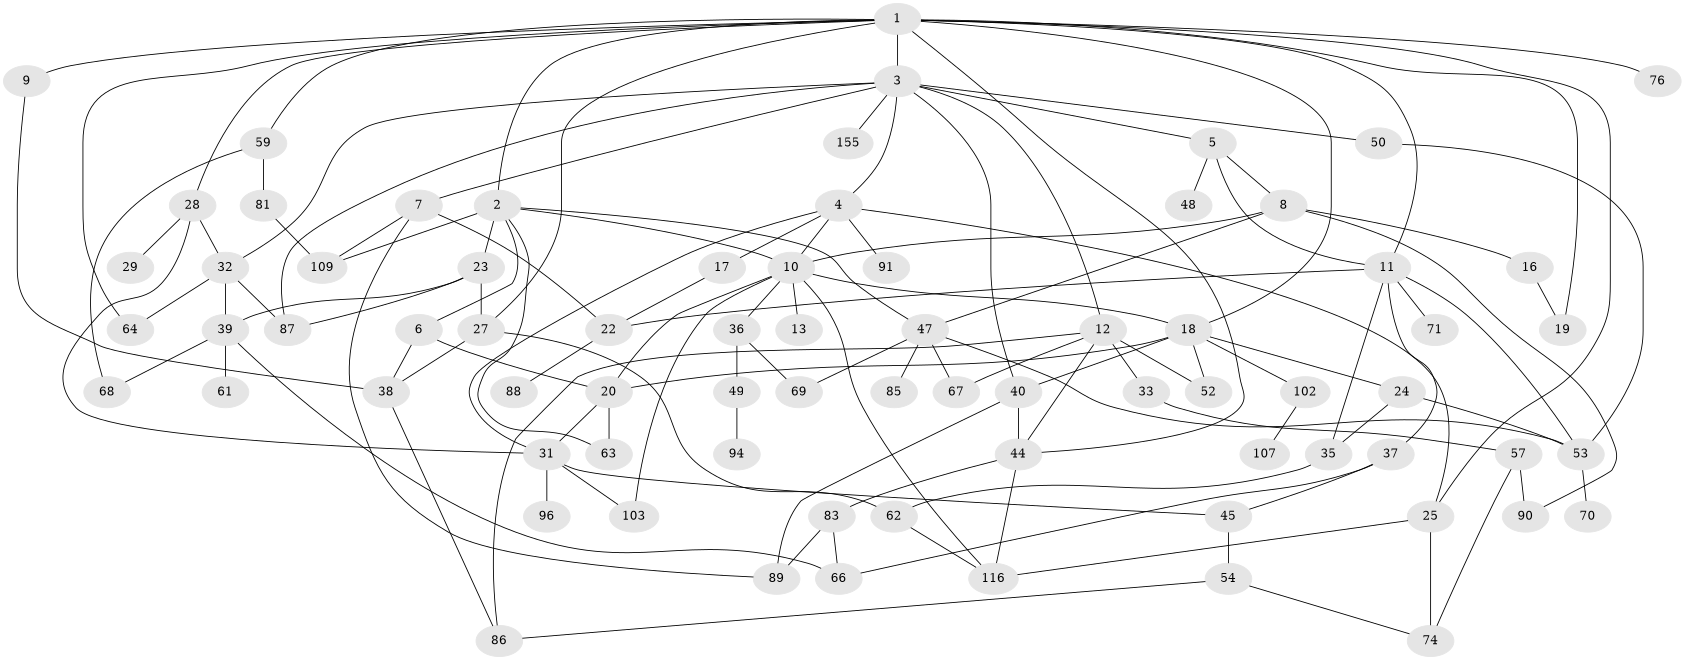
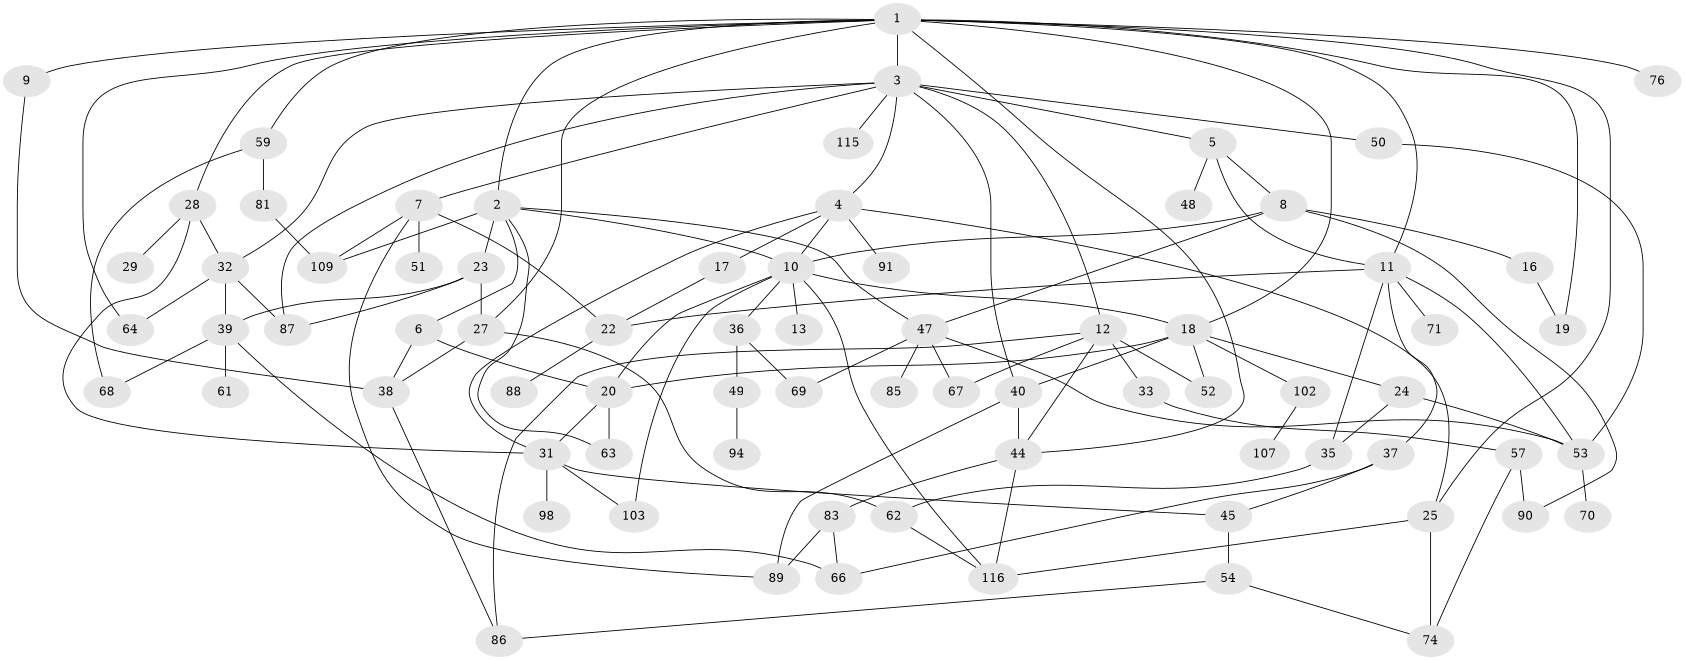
(848, 143) -> (848, 143)
none -> (419, 268)
(547, 517) -> (547, 517)
